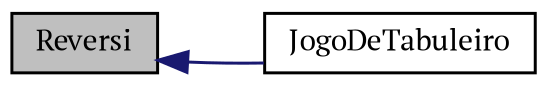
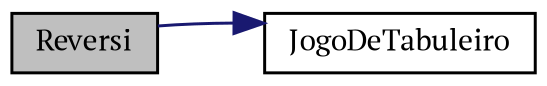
(226, 63) -> (196, 24)
